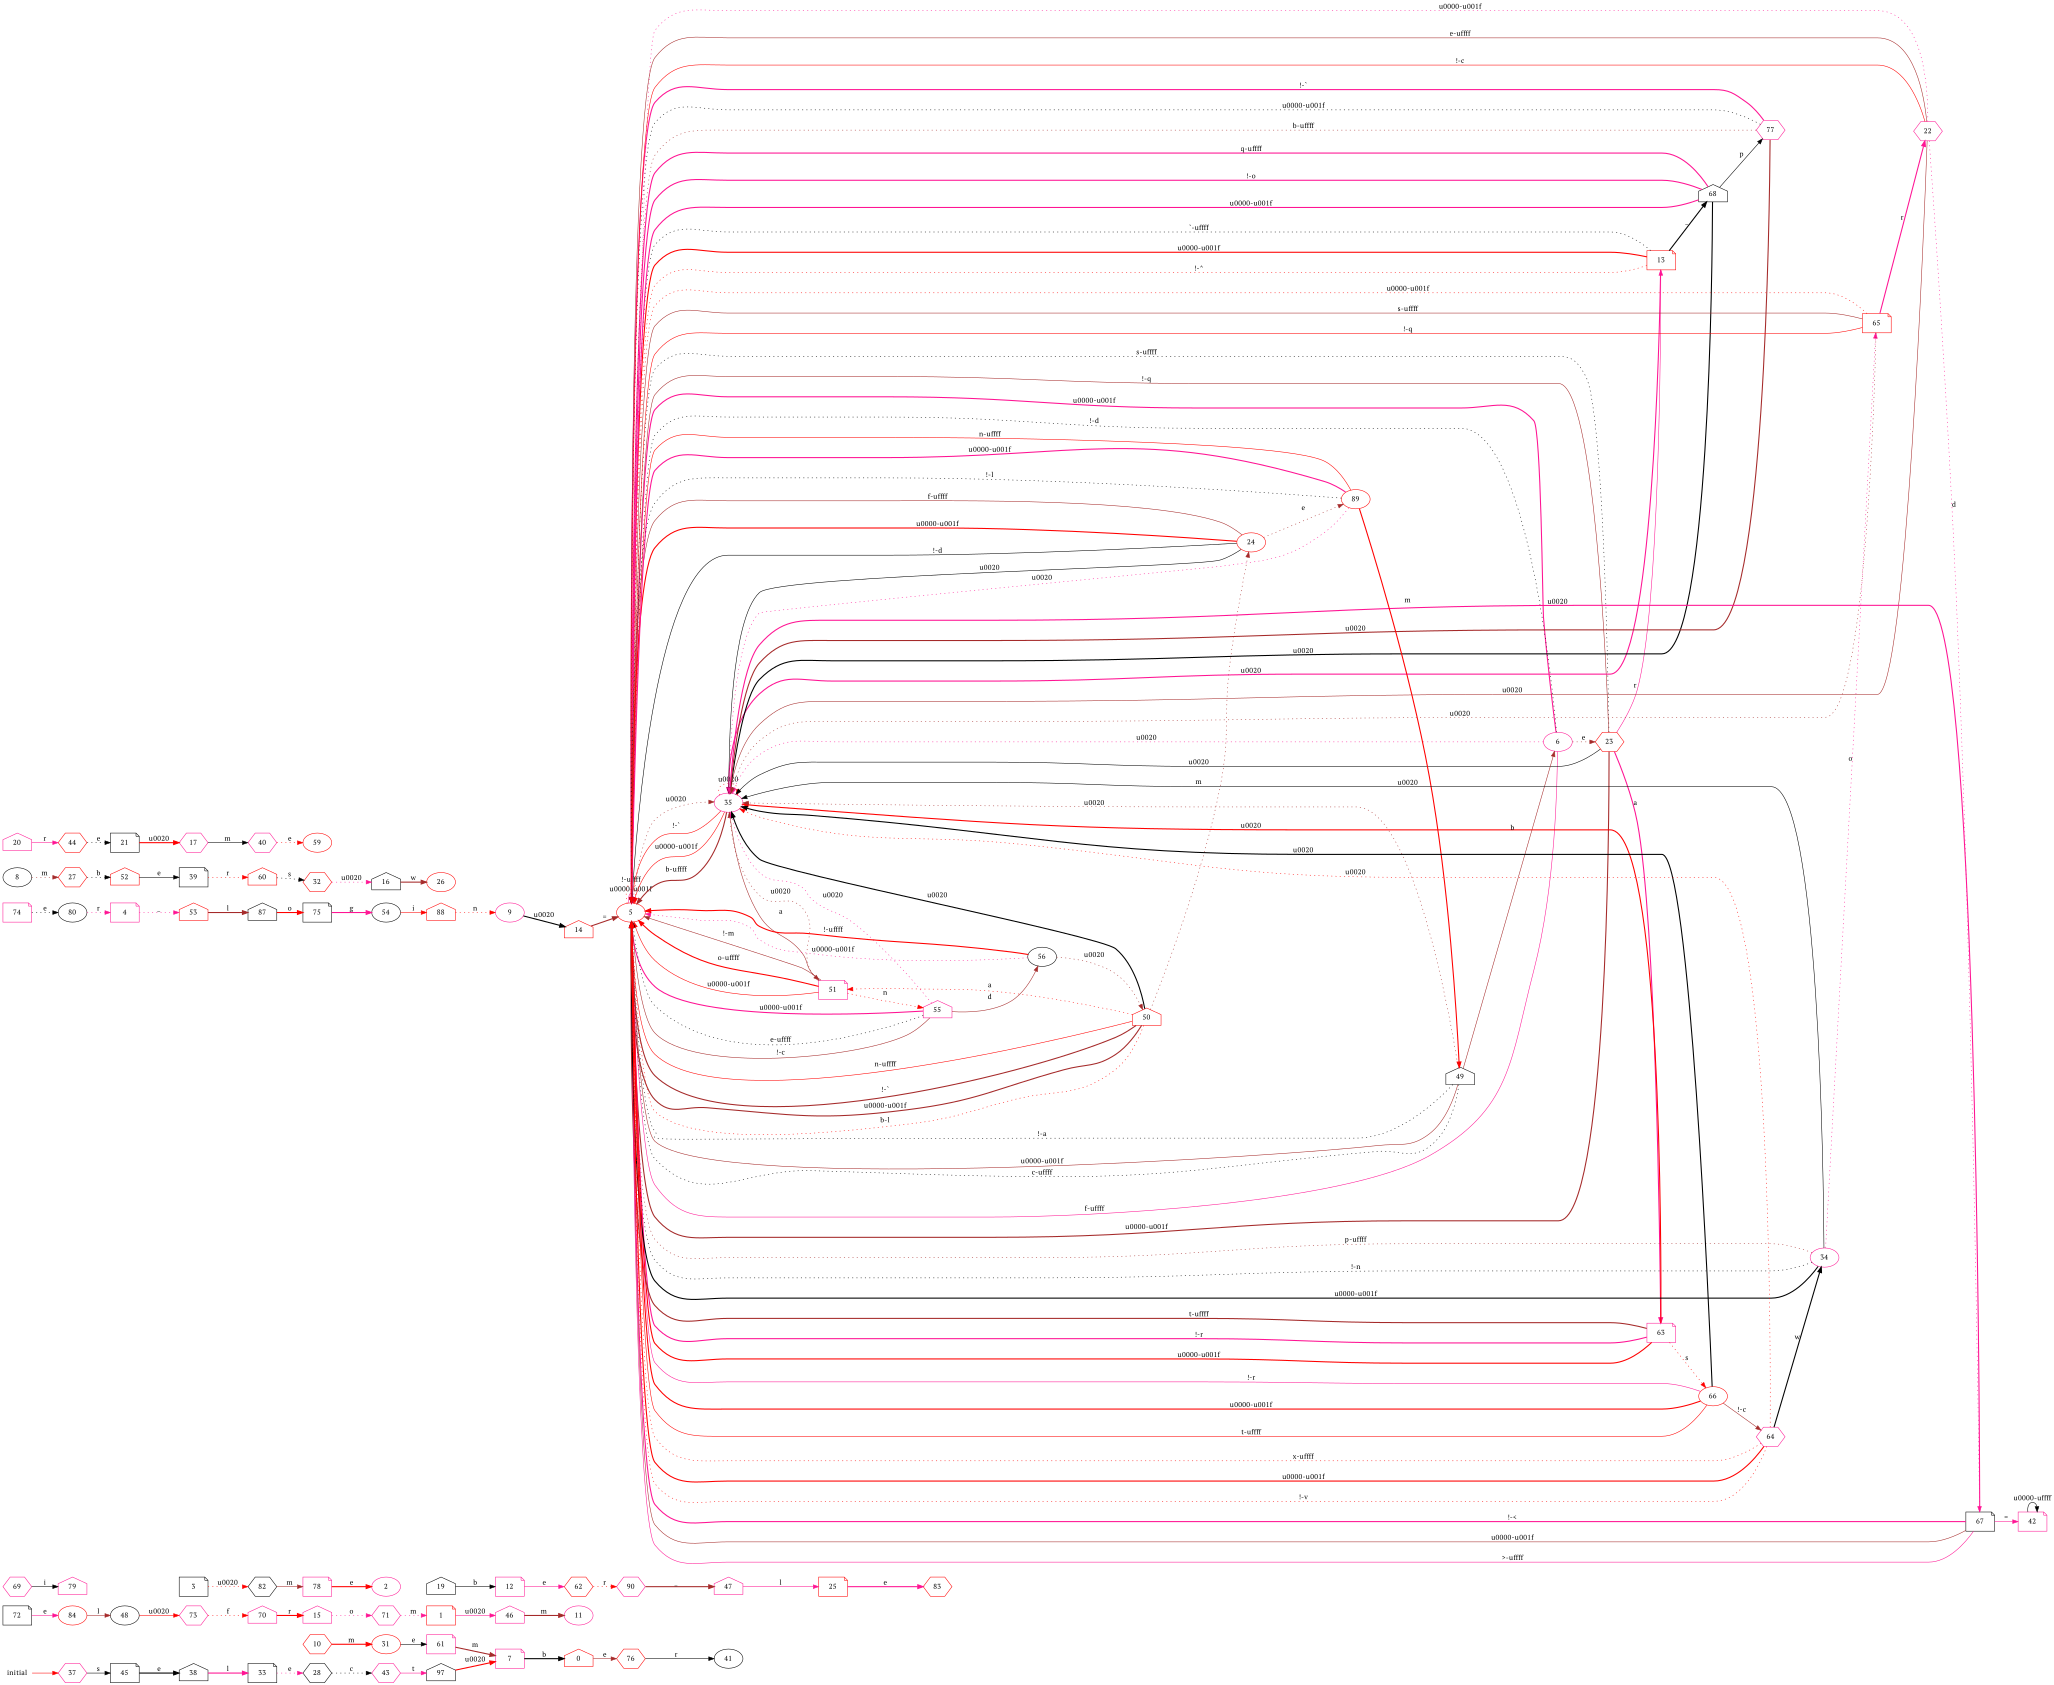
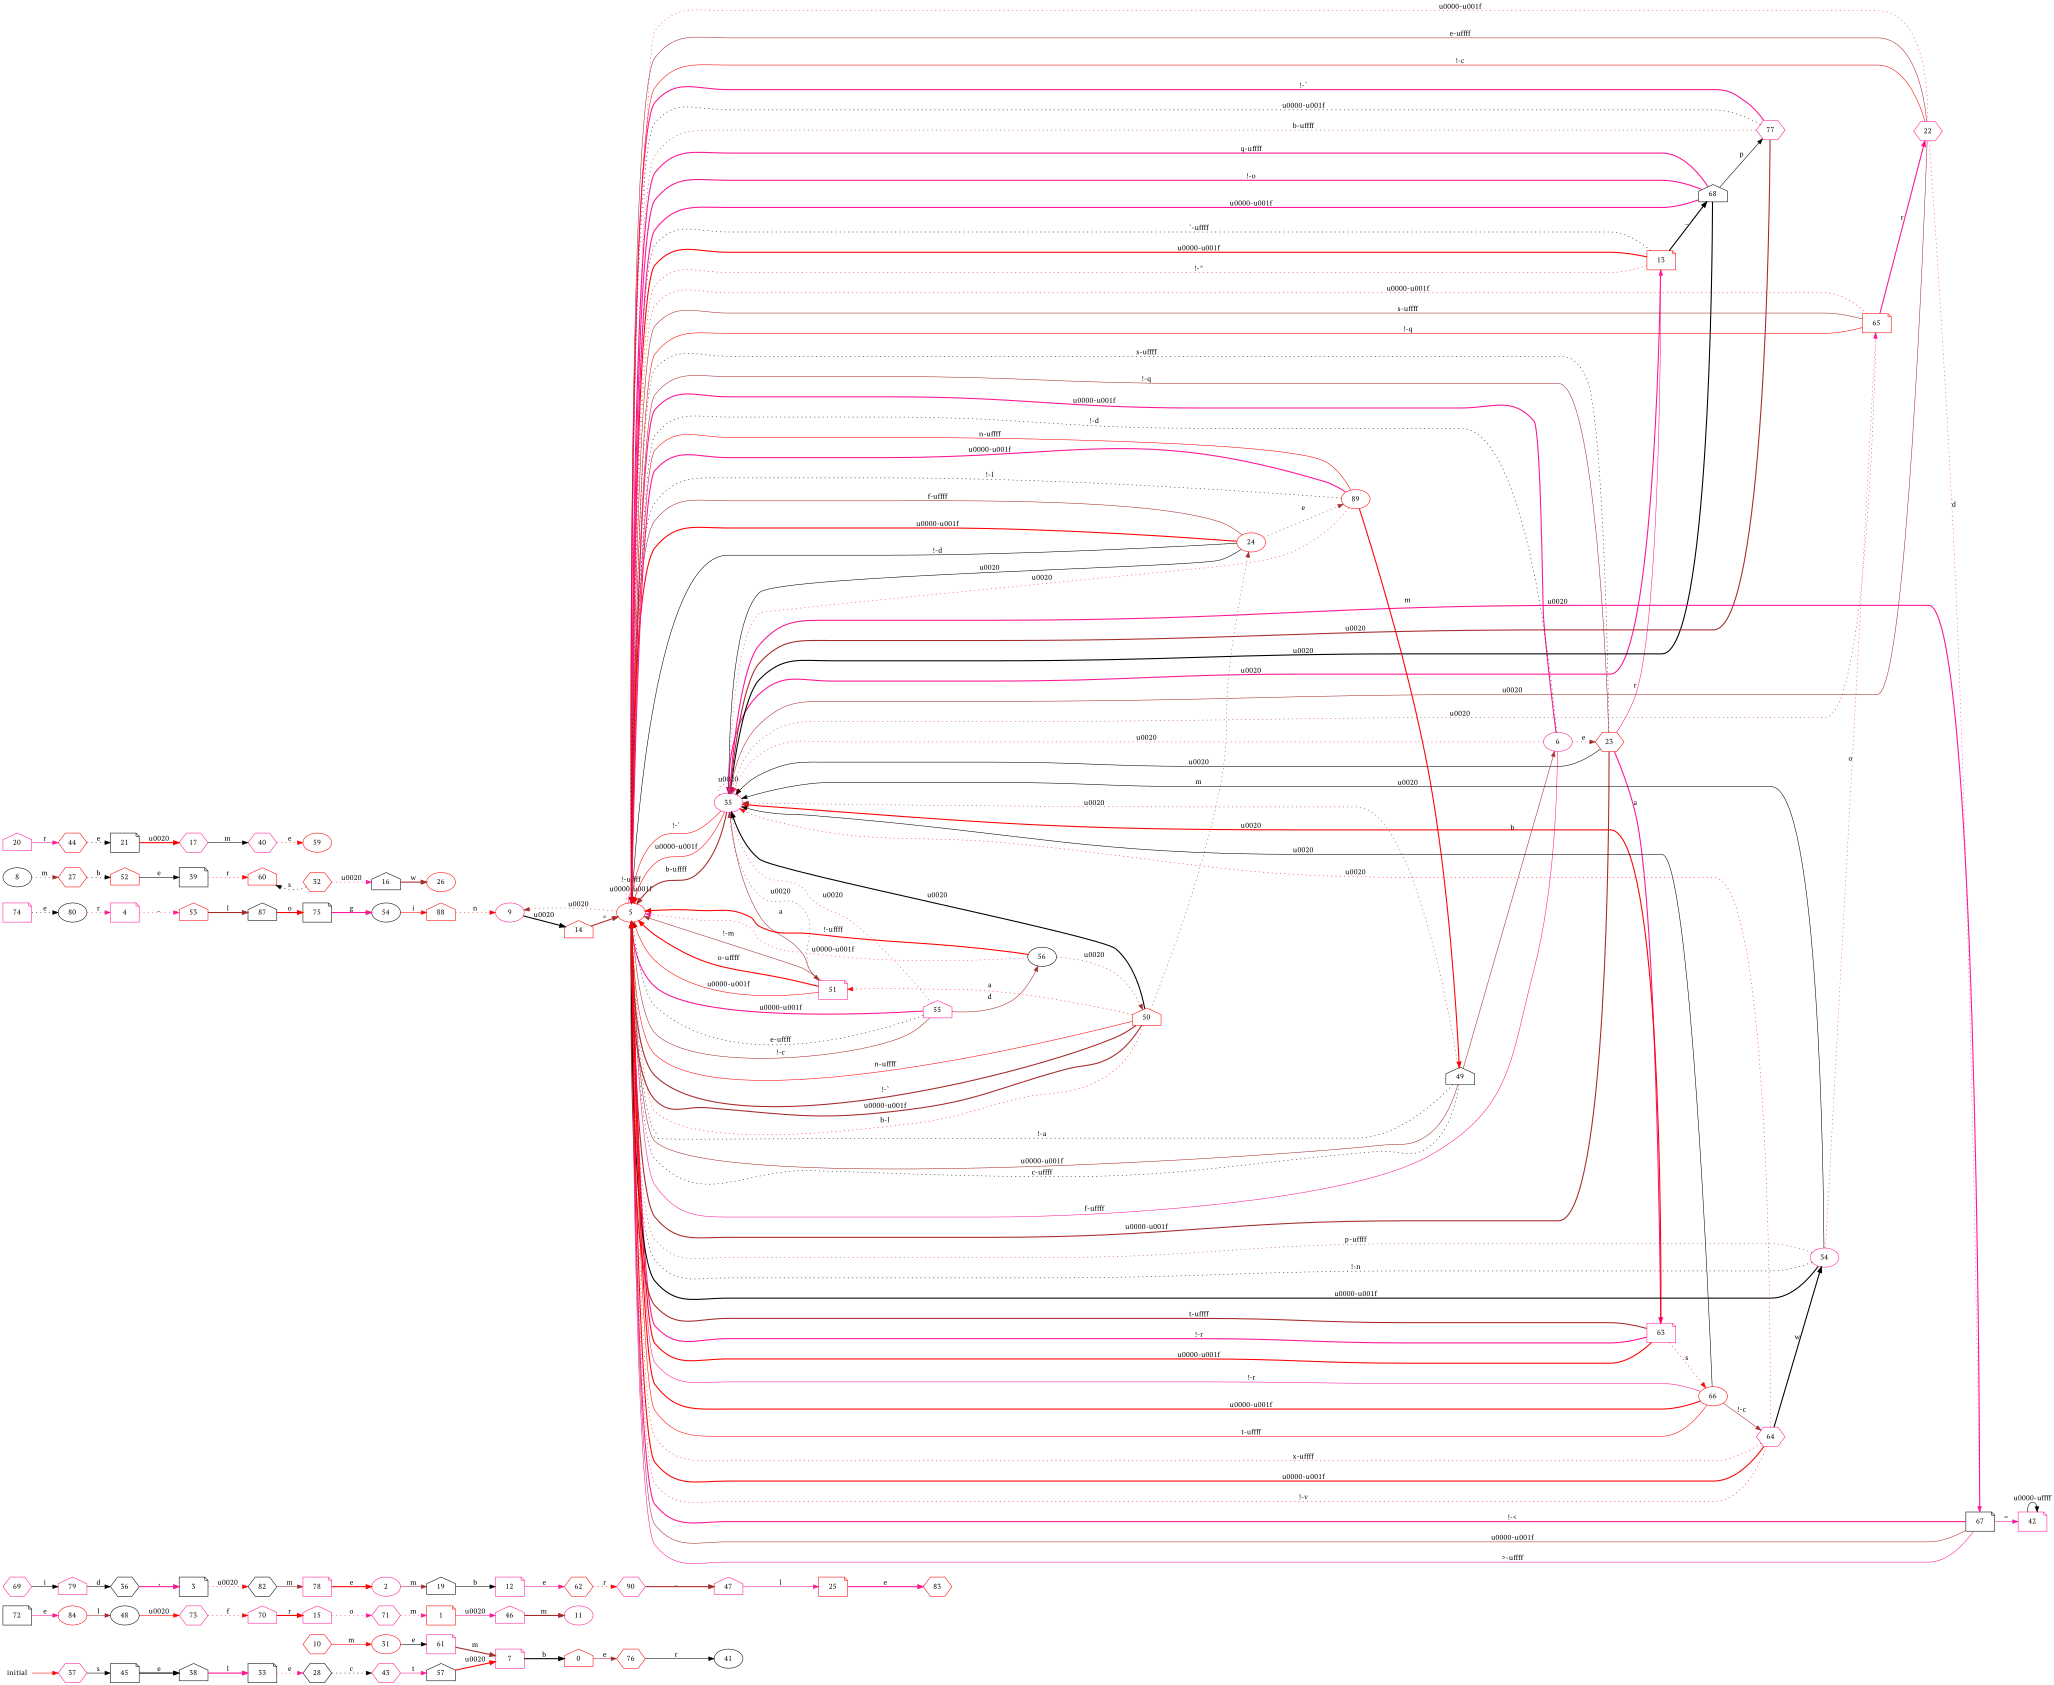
(648, 832) -> (573, 908)
(1471, 854) -> (1471, 854)
(288, 878) -> (294, 890)
(883, 1000) -> none
none -> (125, 1587)
none -> (411, 1587)
(349, 1644) -> (349, 1644)
(441, 1673) -> (441, 1673)
